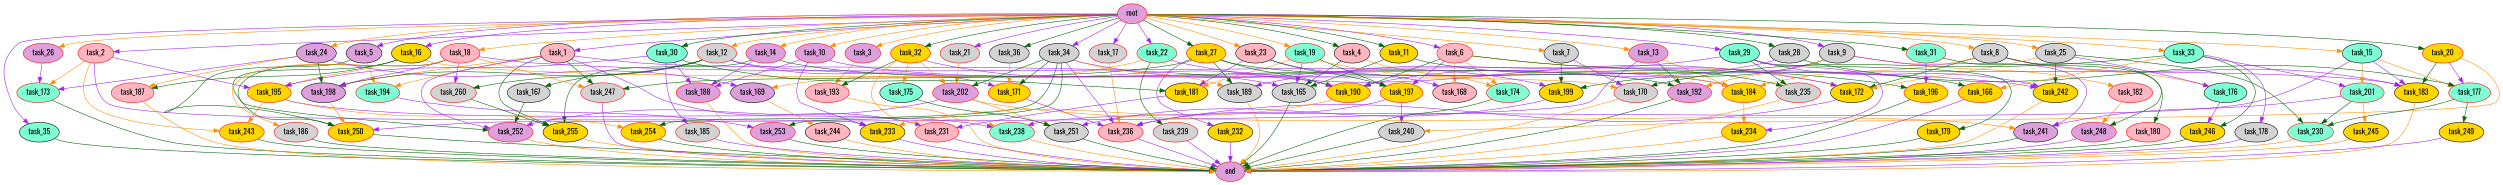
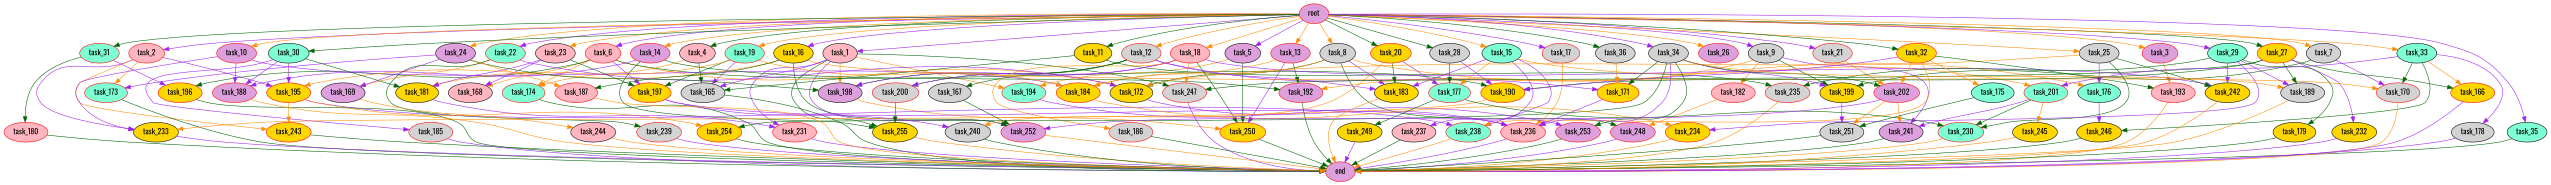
(41, 70) -> none
(454, 93) -> (895, 93)
none -> (1414, 132)
